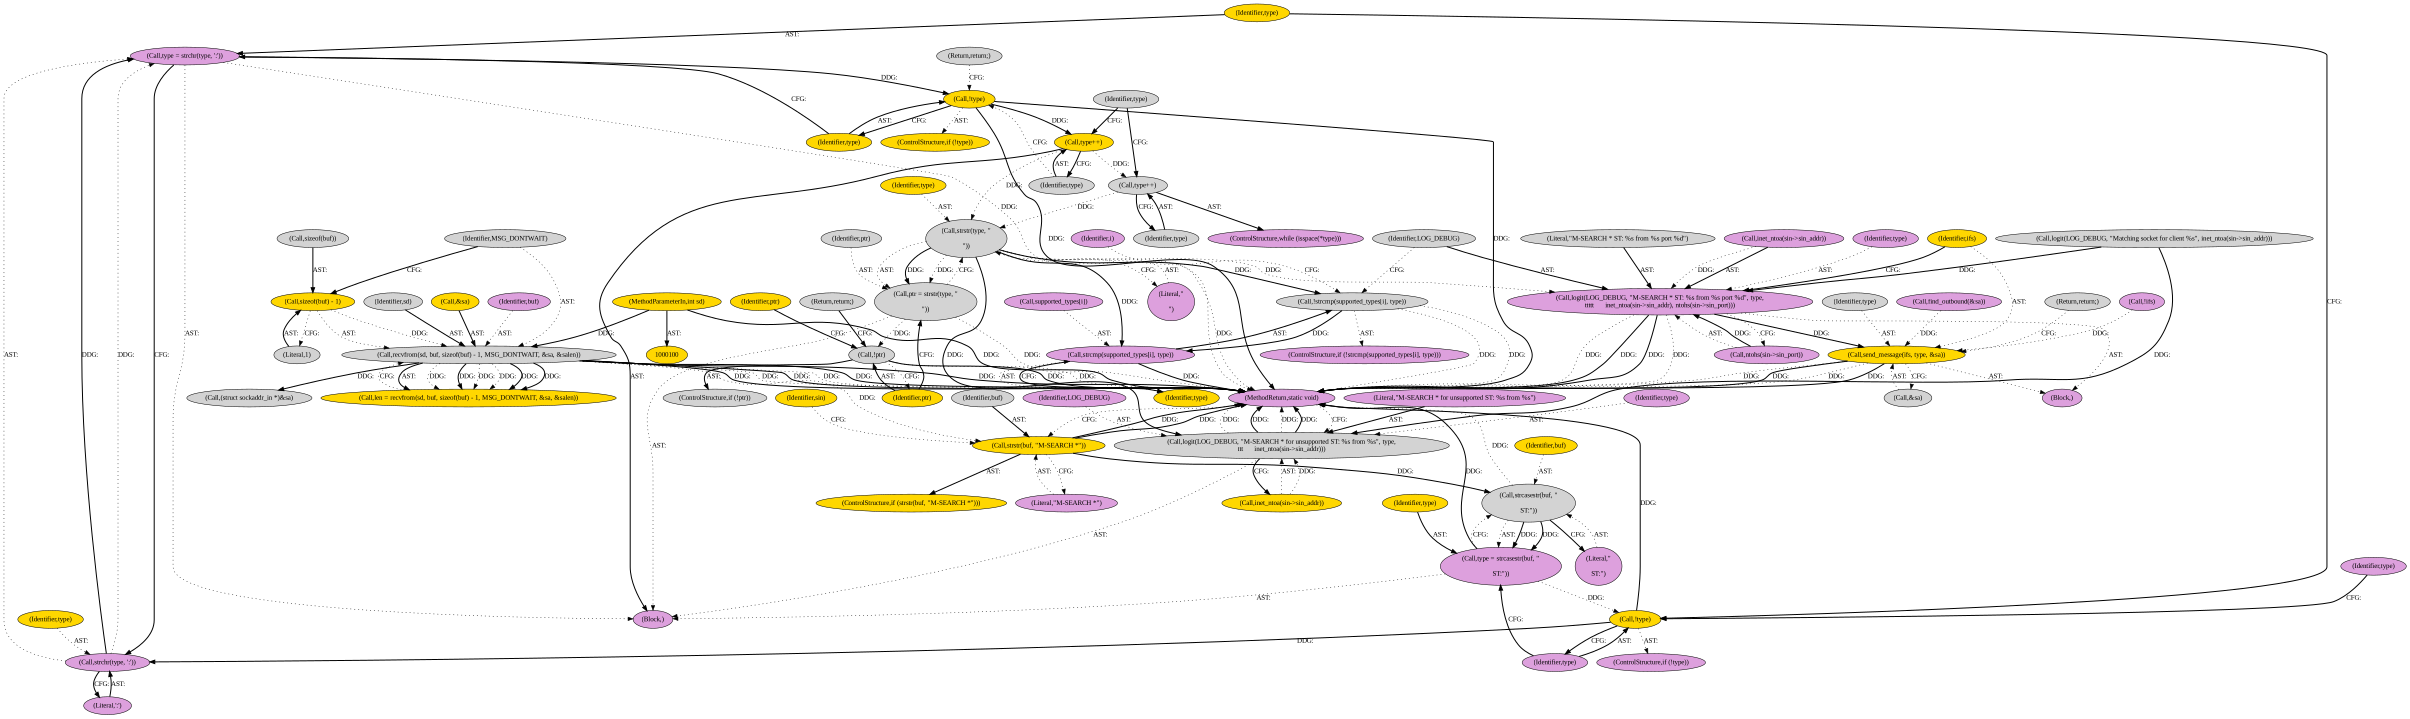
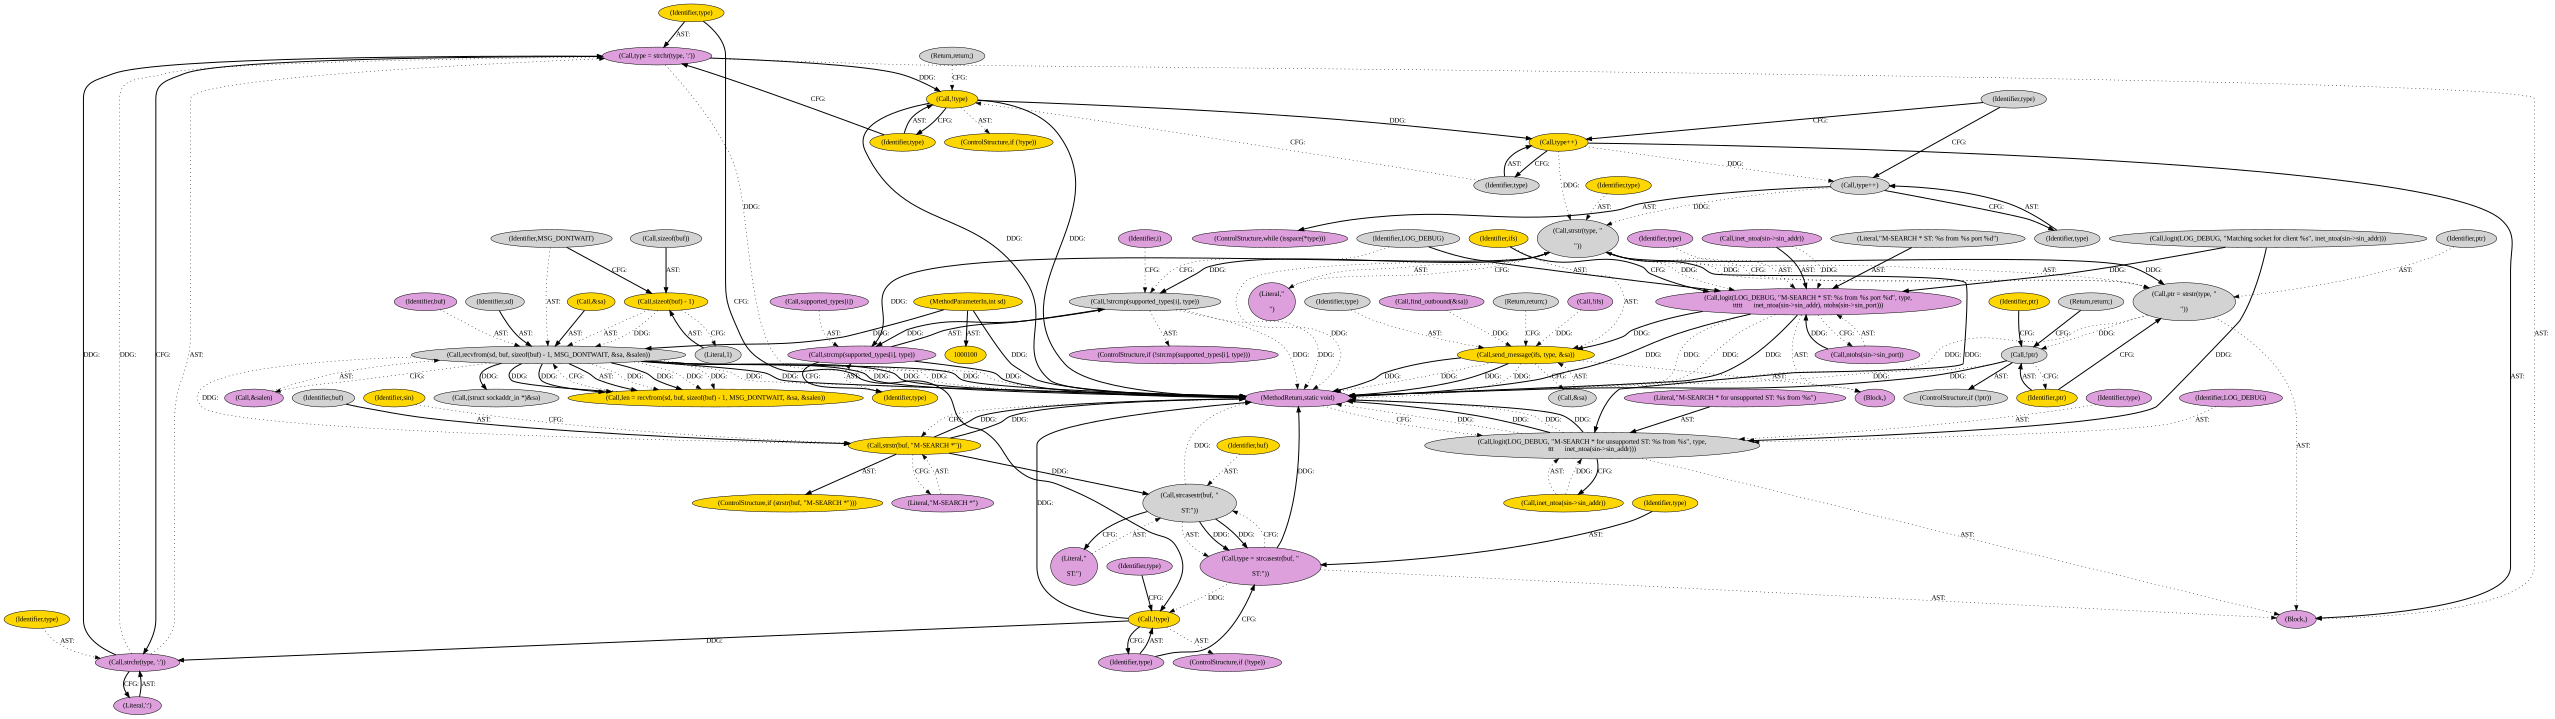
none -> (254, 398)
